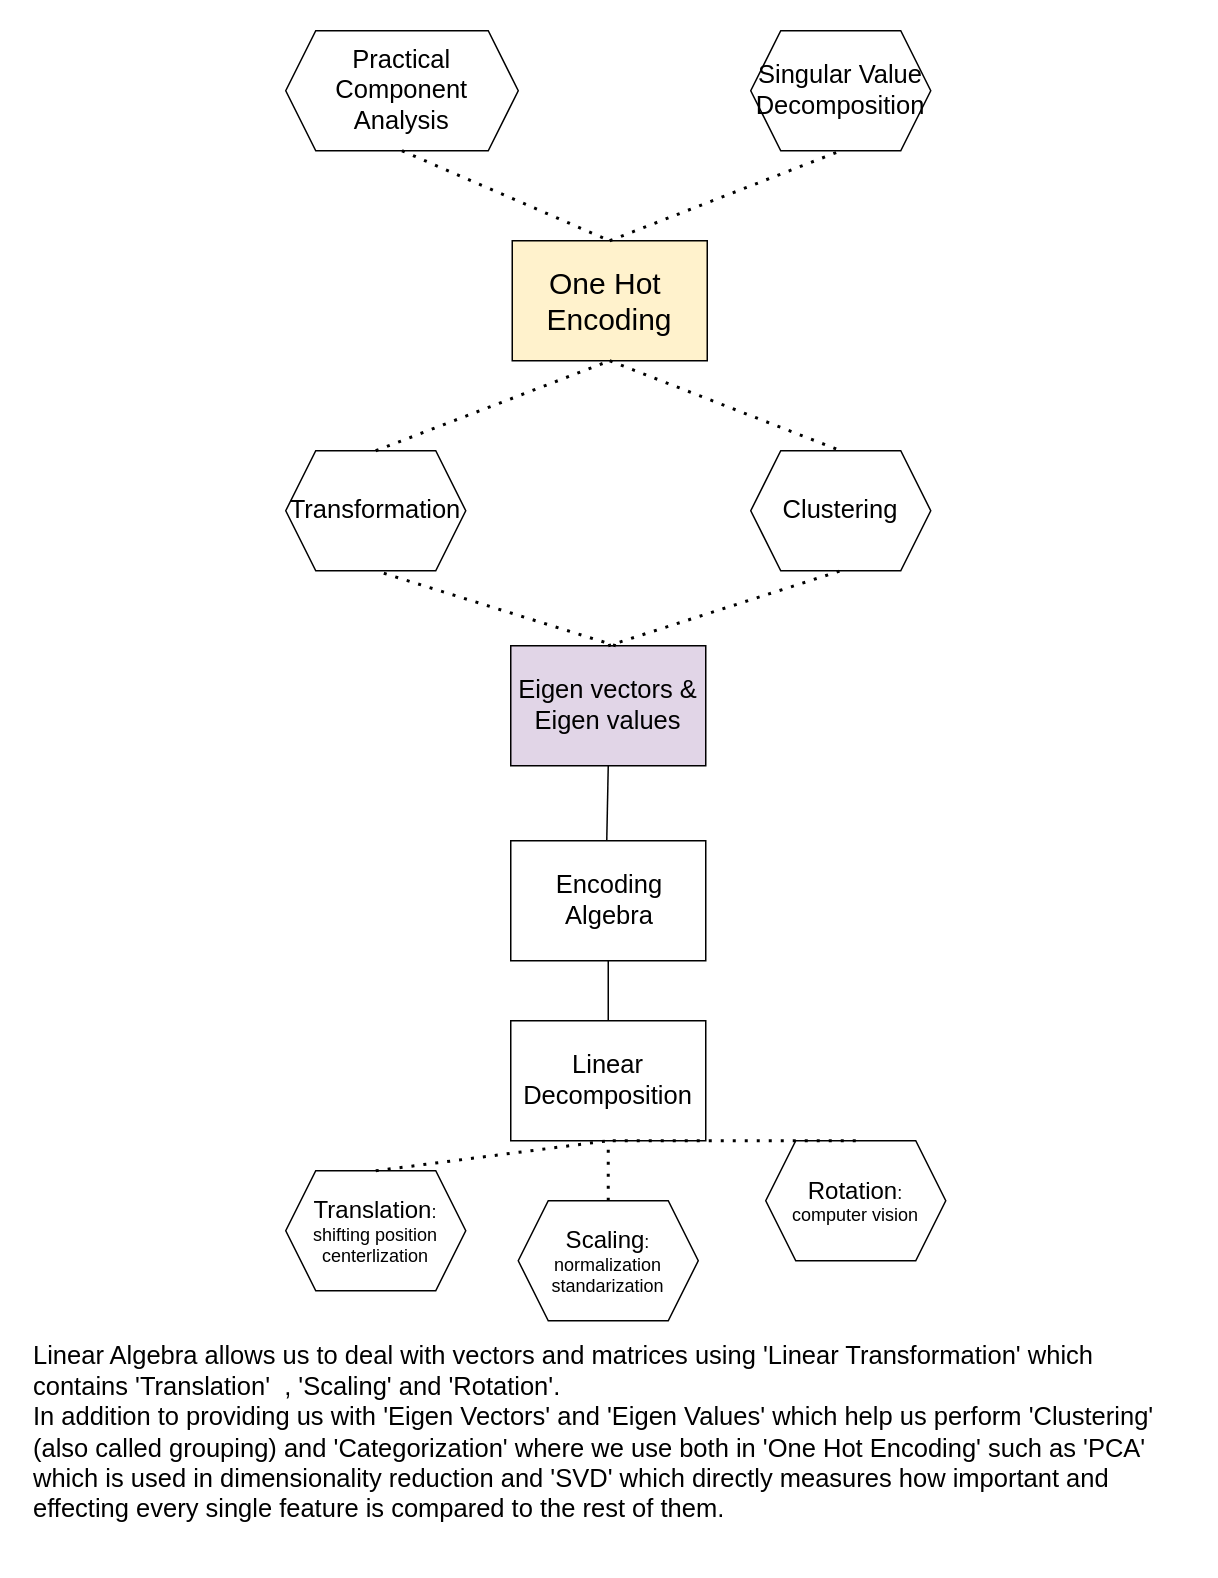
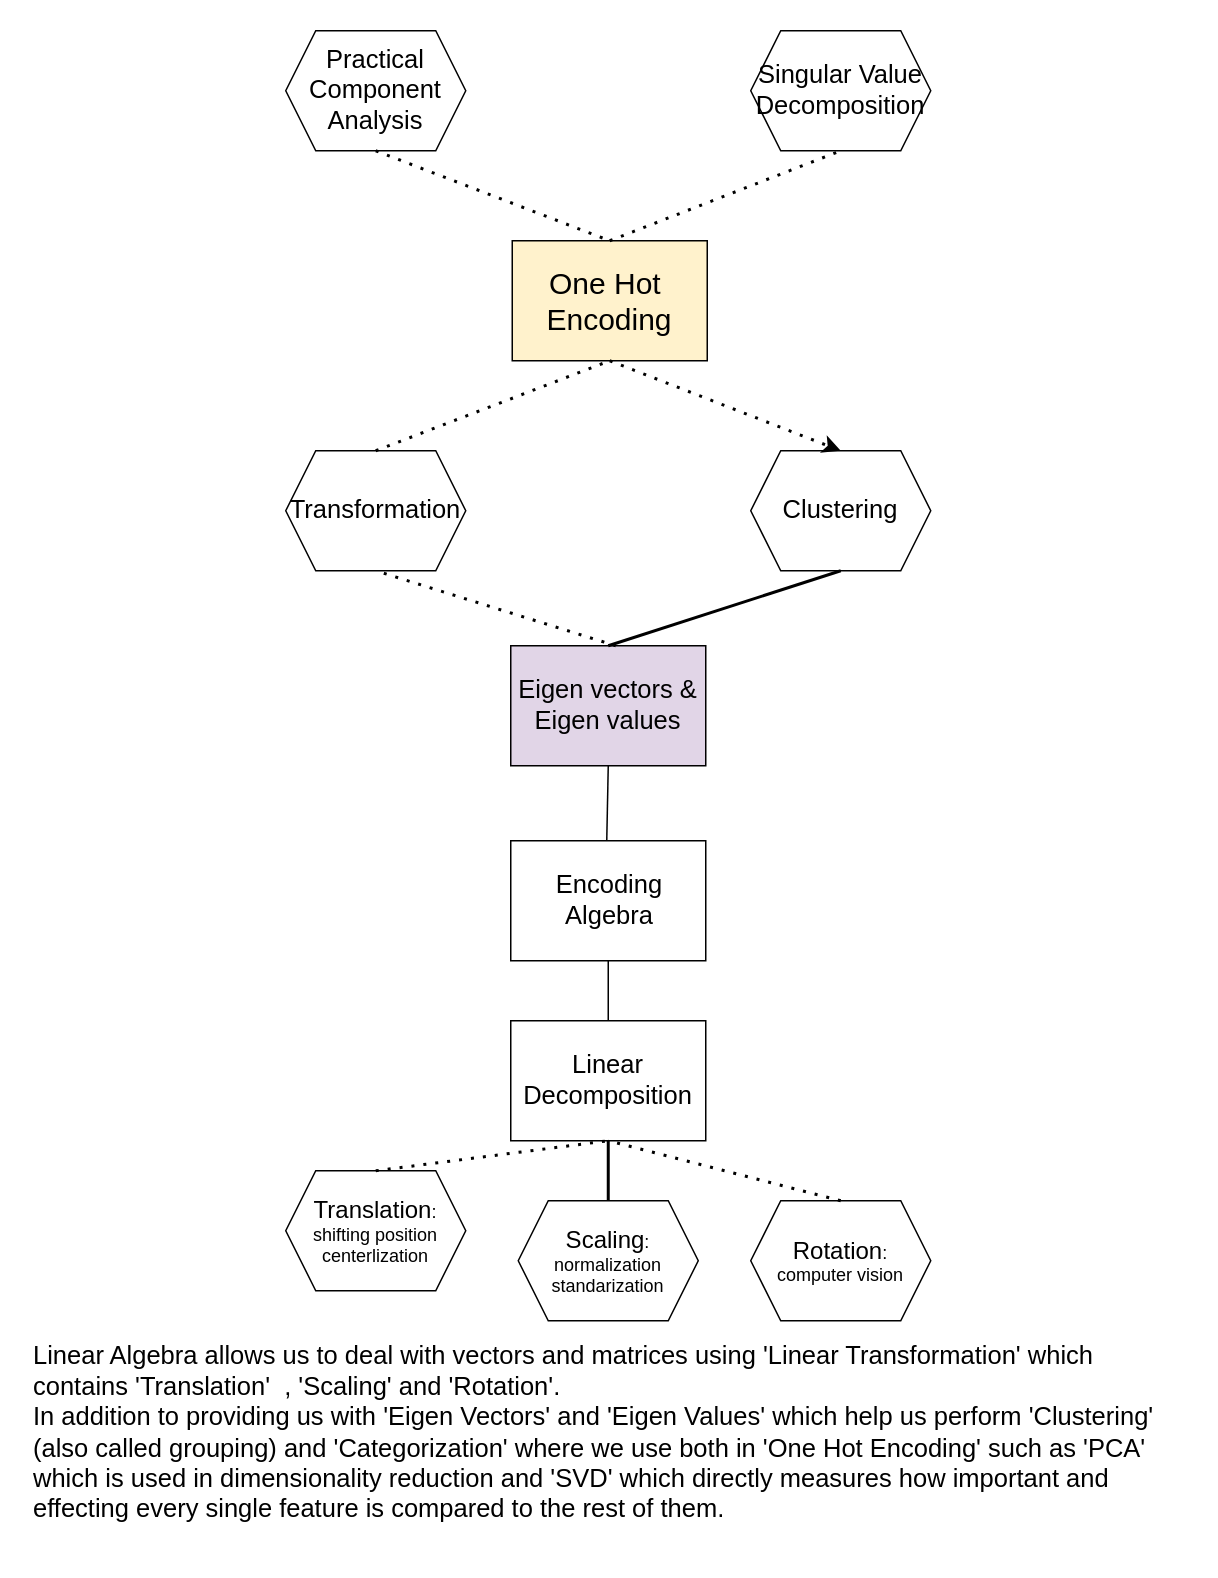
(402, 91) -> (376, 91)
(832, 447) -> (826, 445)
(724, 609) -> (724, 609)
(608, 1171) -> (608, 1171)
(856, 1201) -> (841, 1261)
